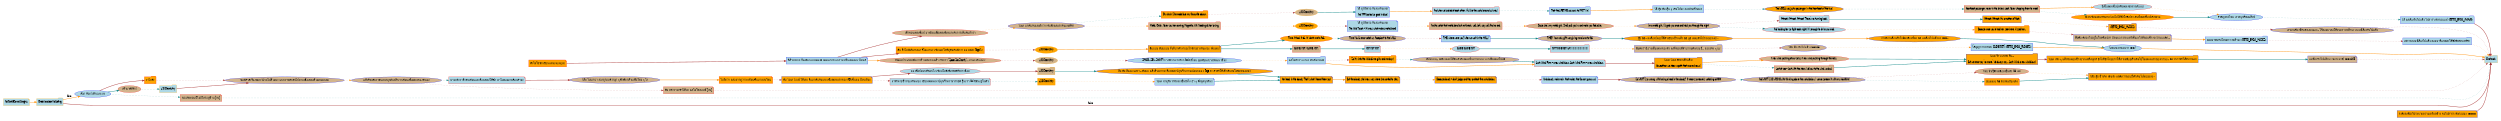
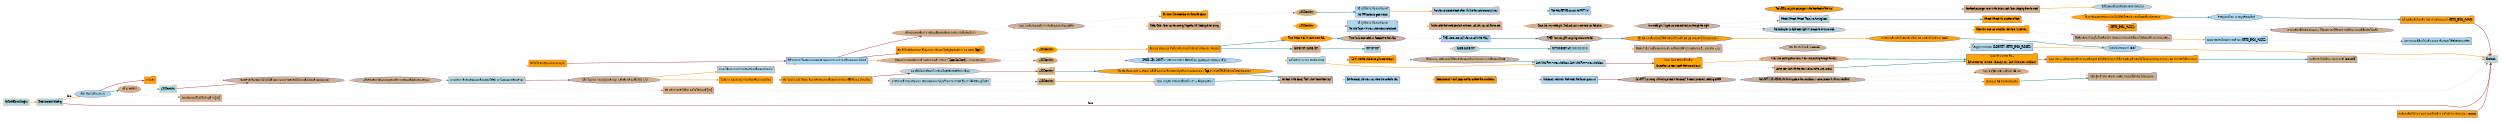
(1678, 9) -> none
(2330, 19) -> (2330, 19)
(2437, 20) -> (2437, 20)
(2002, 30) -> (2002, 30)
(1335, 39) -> (1335, 39)
(1306, 61) -> (1306, 61)
none -> (746, 70)
none -> (474, 72)
(2123, 77) -> (2123, 77)
(1306, 80) -> (1306, 80)
(1338, 80) -> (1338, 80)
(1373, 80) -> (1373, 80)
(1046, 82) -> (1046, 82)
(1104, 82) -> (1104, 82)
